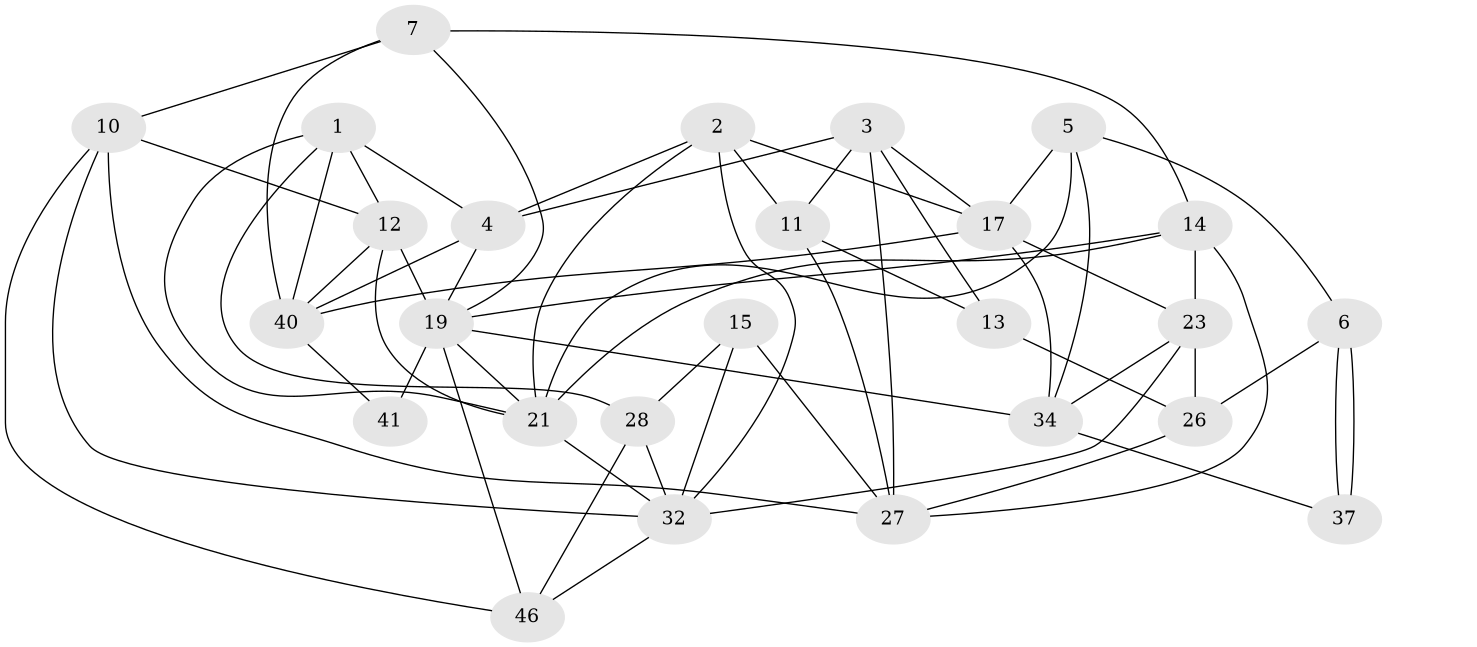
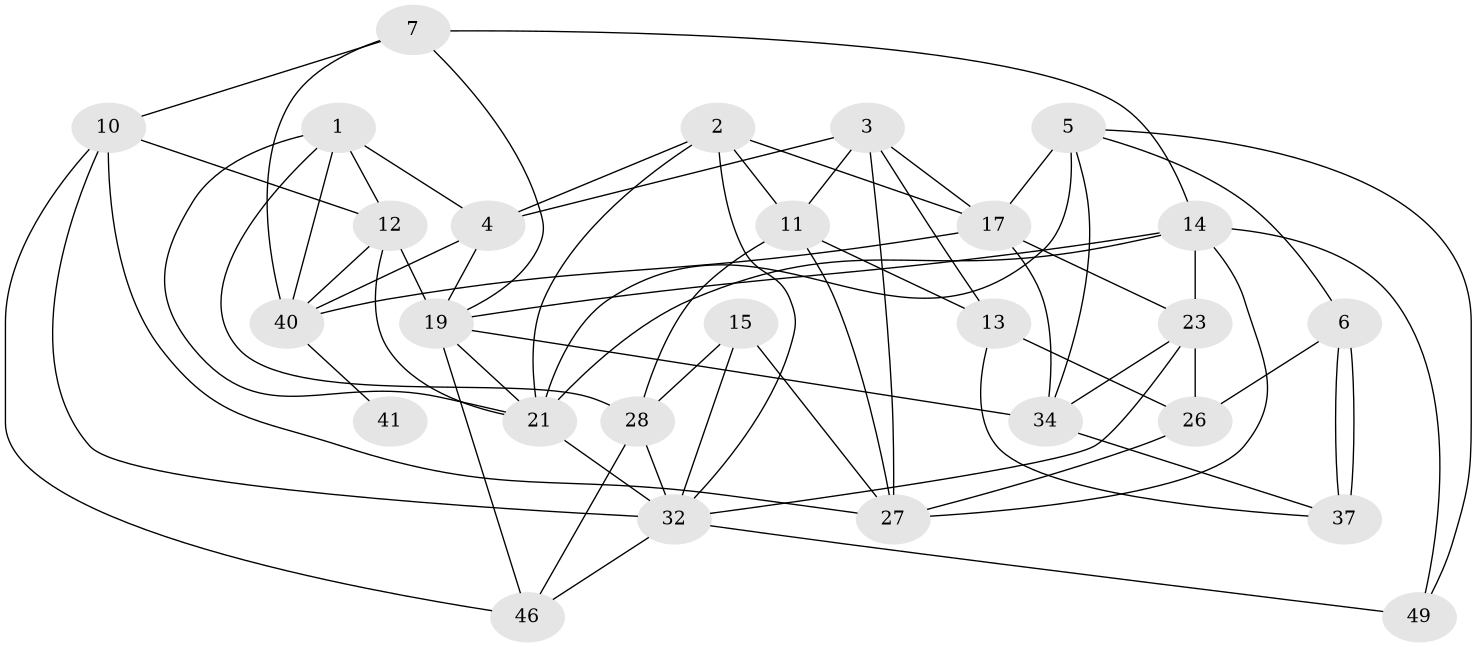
none -> (681, 314)
(416, 367) -> none
none -> (1097, 489)
none -> (1420, 617)
